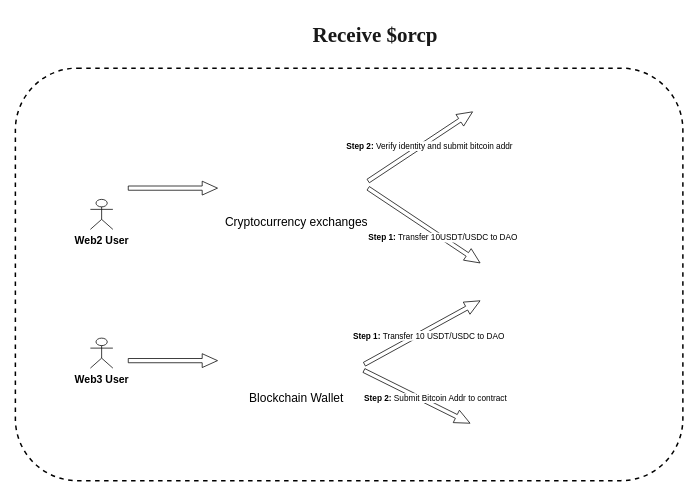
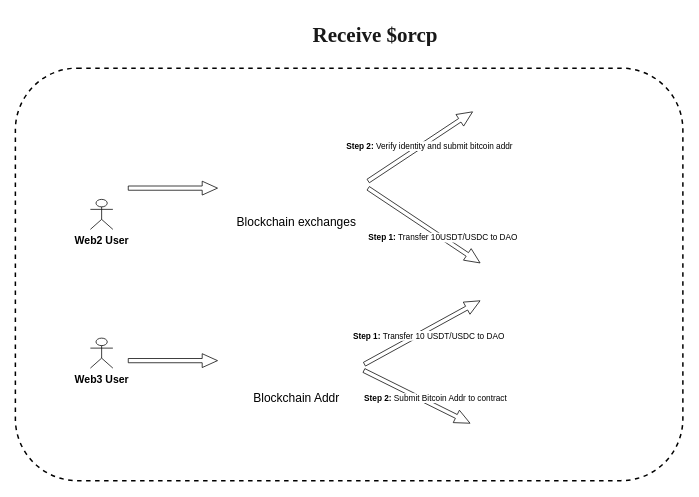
(297, 222) -> (297, 222)
(297, 398) -> (297, 398)
